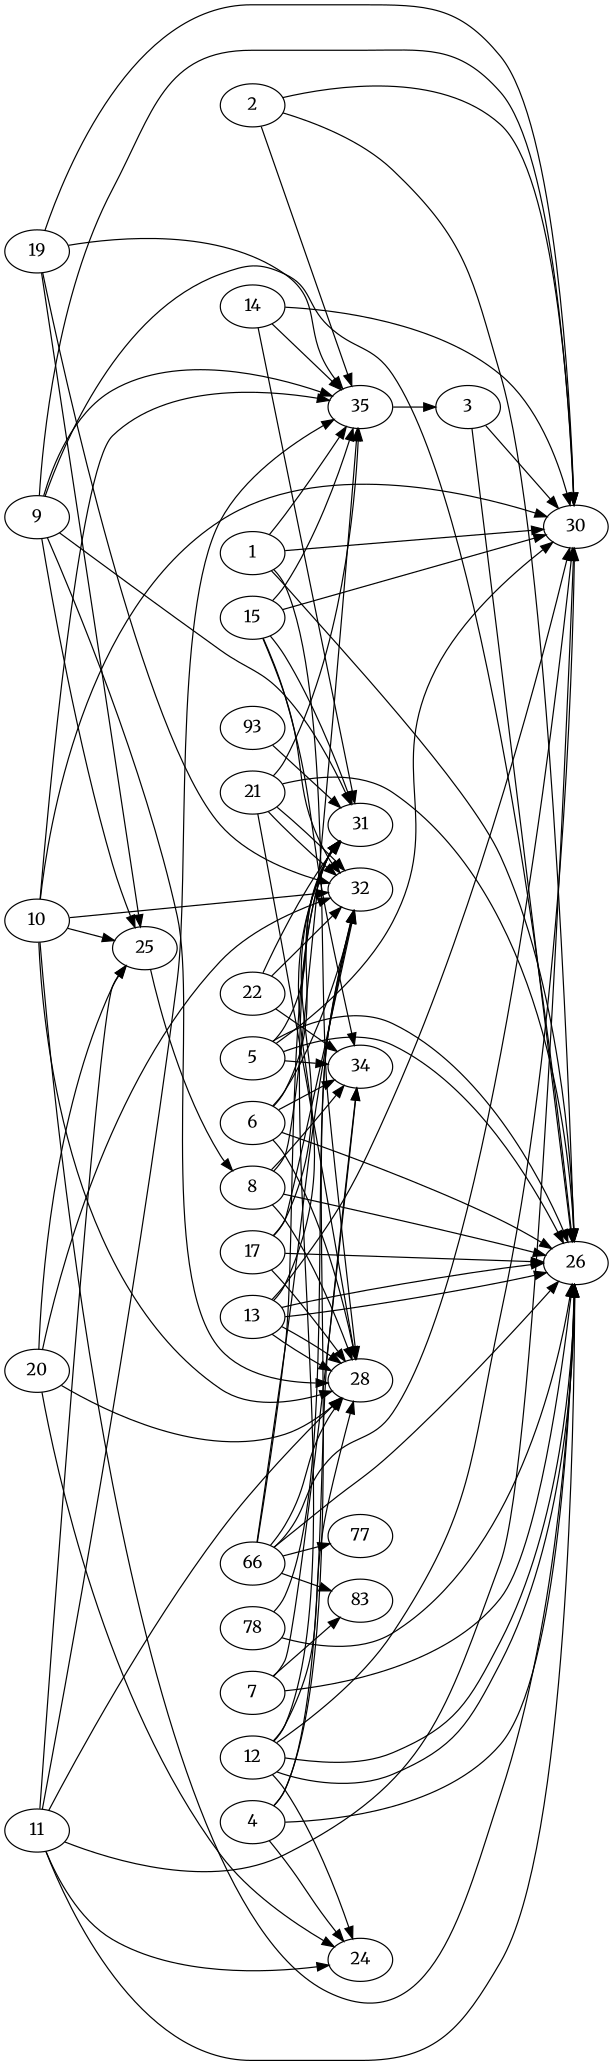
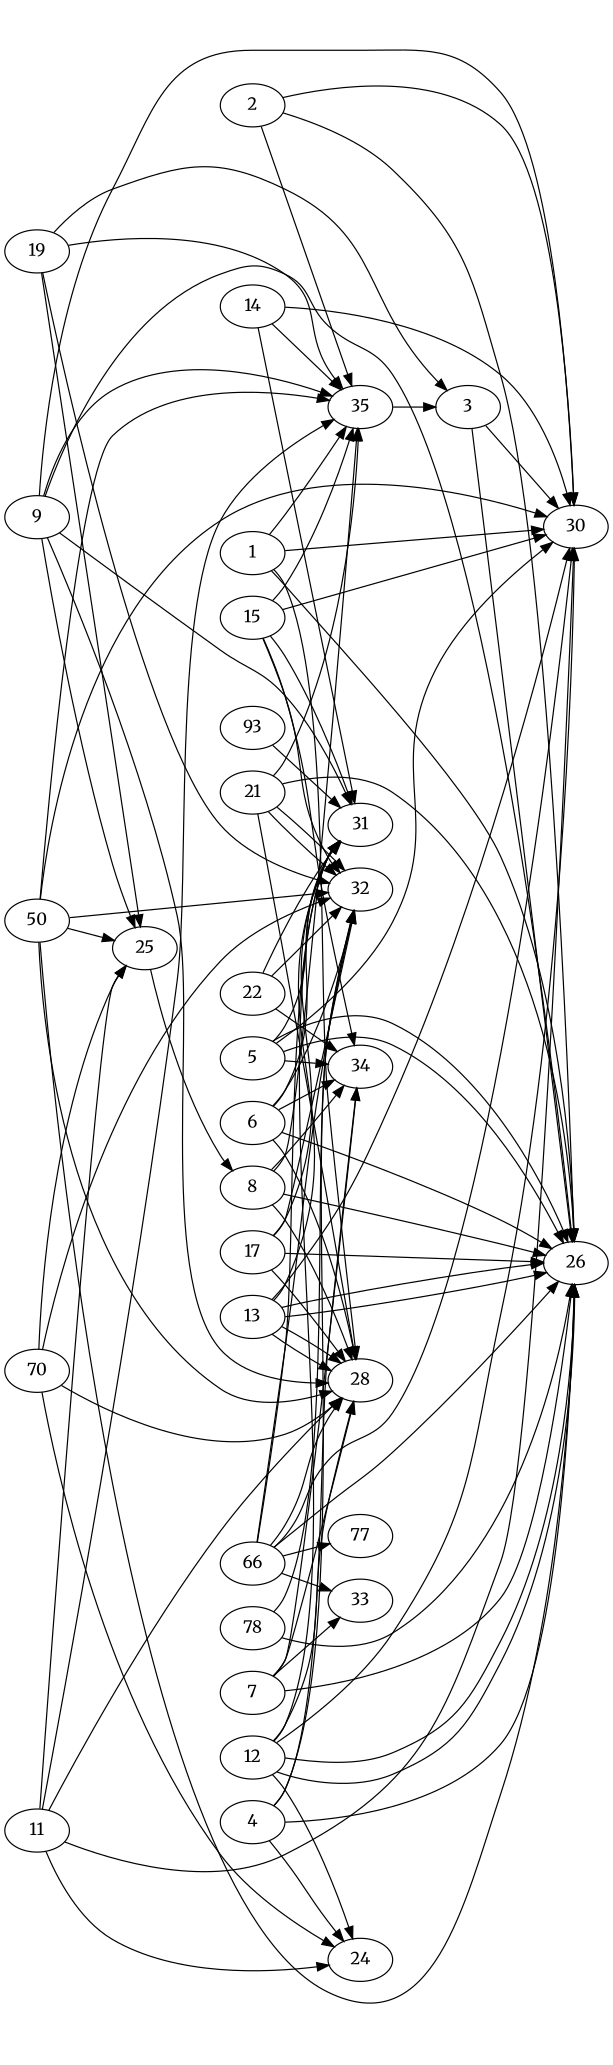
(444, 13) -> (272, 184)
(37, 921) -> (37, 921)
(37, 1371) -> (37, 1371)
none -> (317, 1547)
(360, 1601) -> (360, 1601)
(514, 1929) -> none
